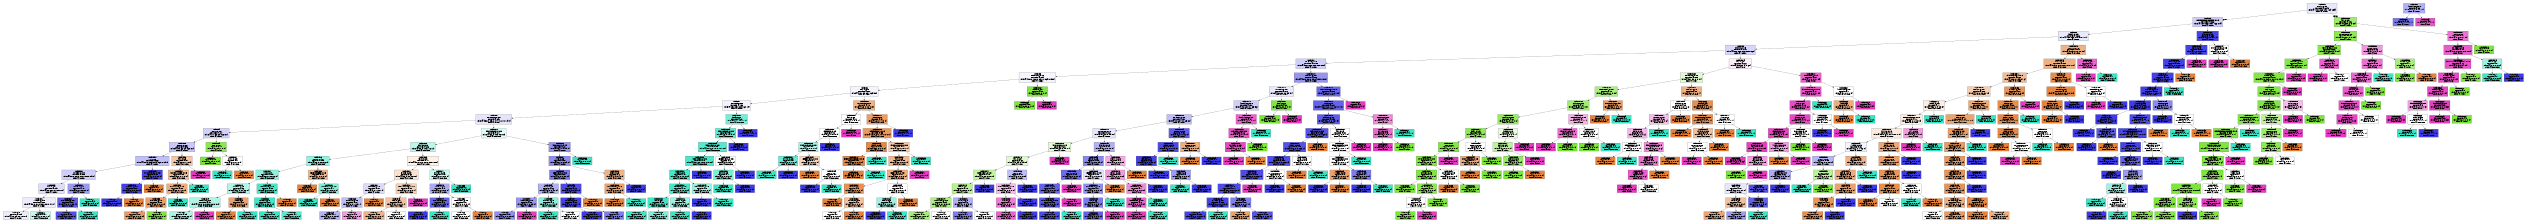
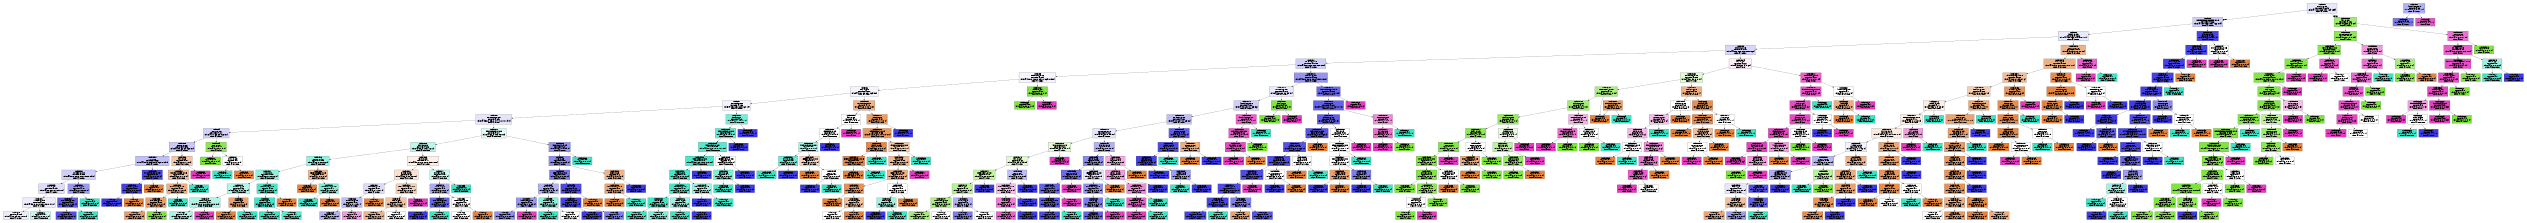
(1609, 98) -> (1601, 105)
